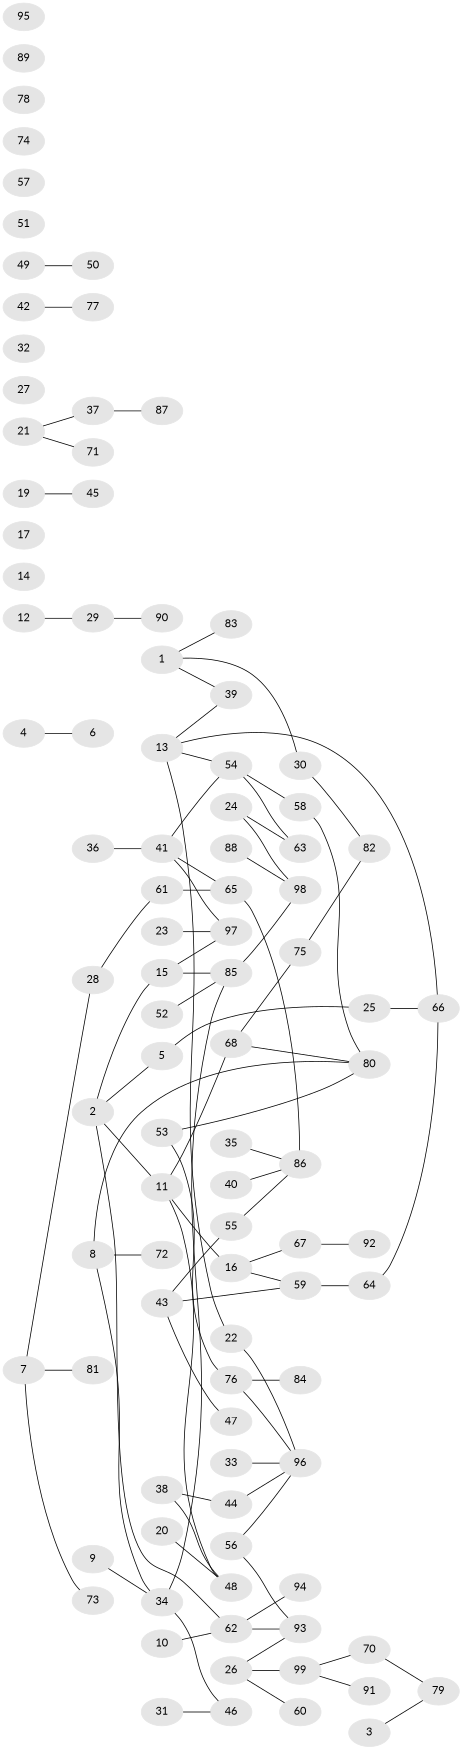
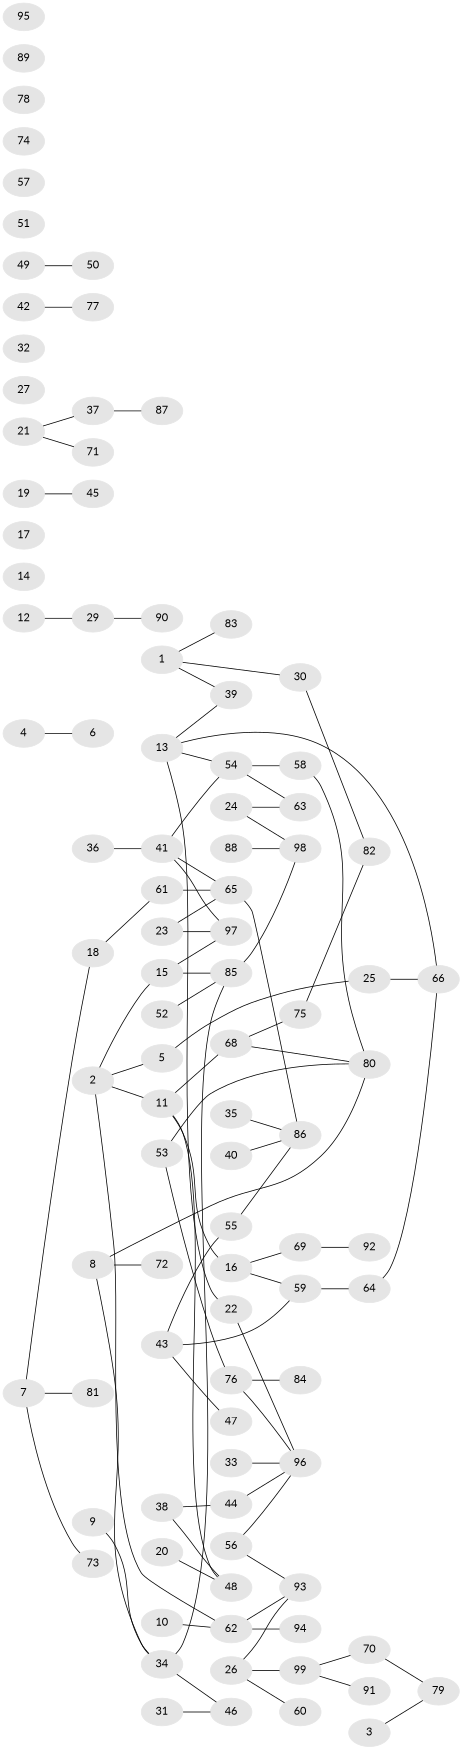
none -> (197, 911)
(93, 980) -> (93, 953)
(300, 1244) -> (300, 1247)
